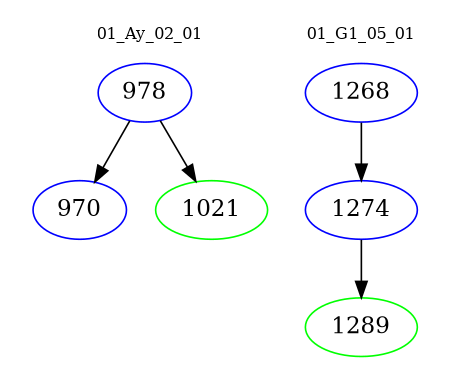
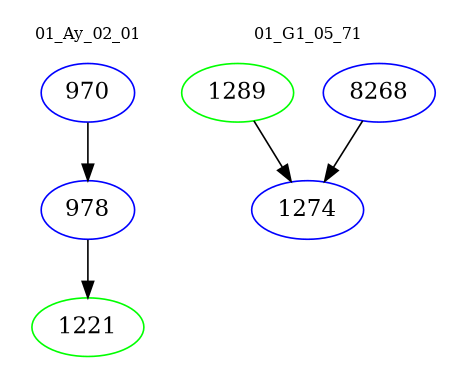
(361, 35) -> (308, 35)
(361, 93) -> (379, 93)
(116, 144) -> (88, 143)
(212, 210) -> (88, 327)
(361, 261) -> (268, 144)
